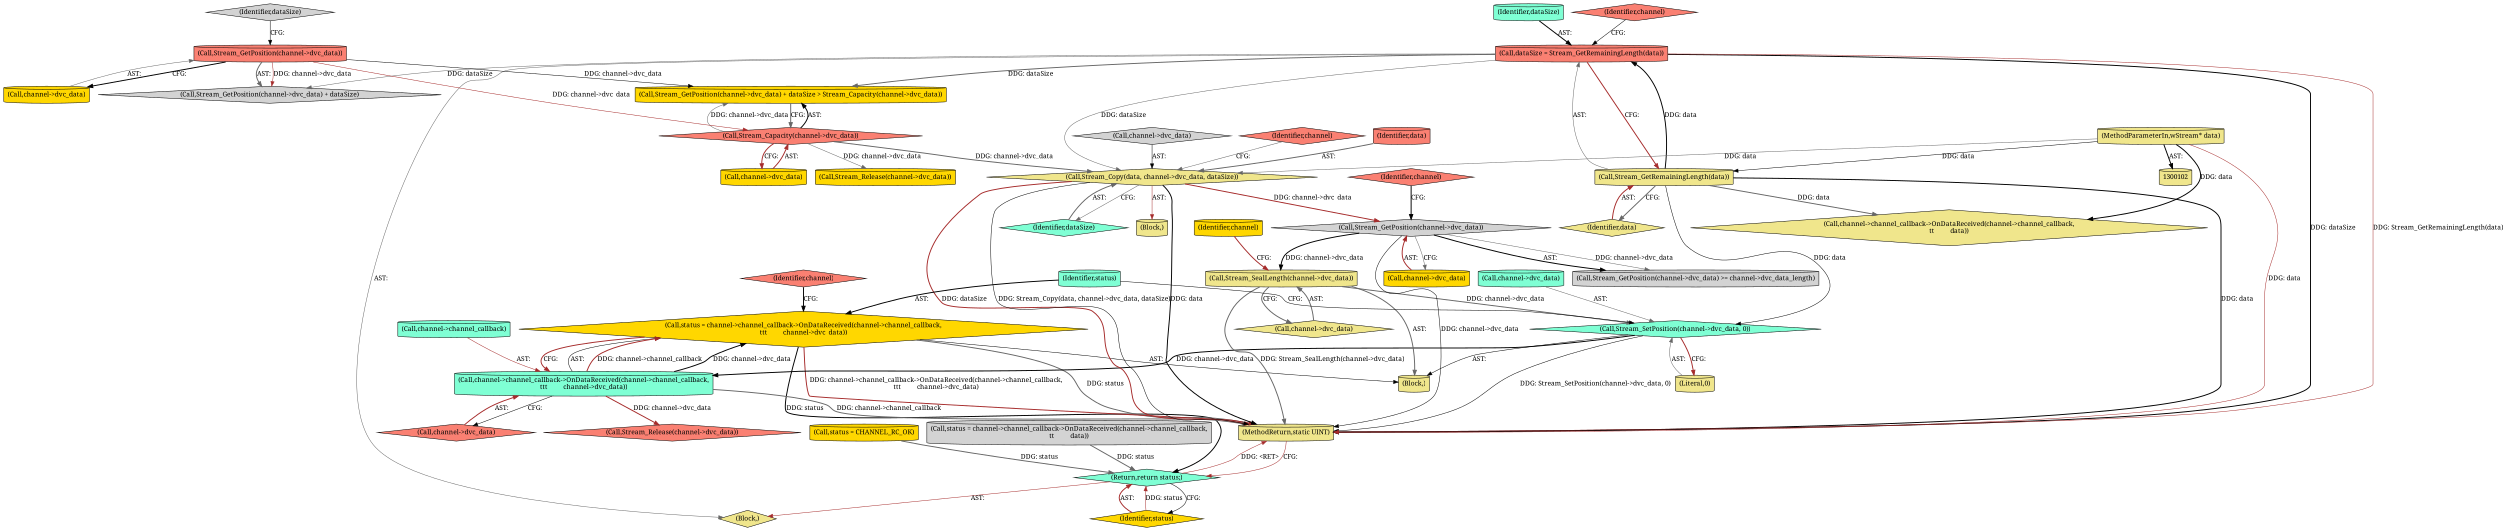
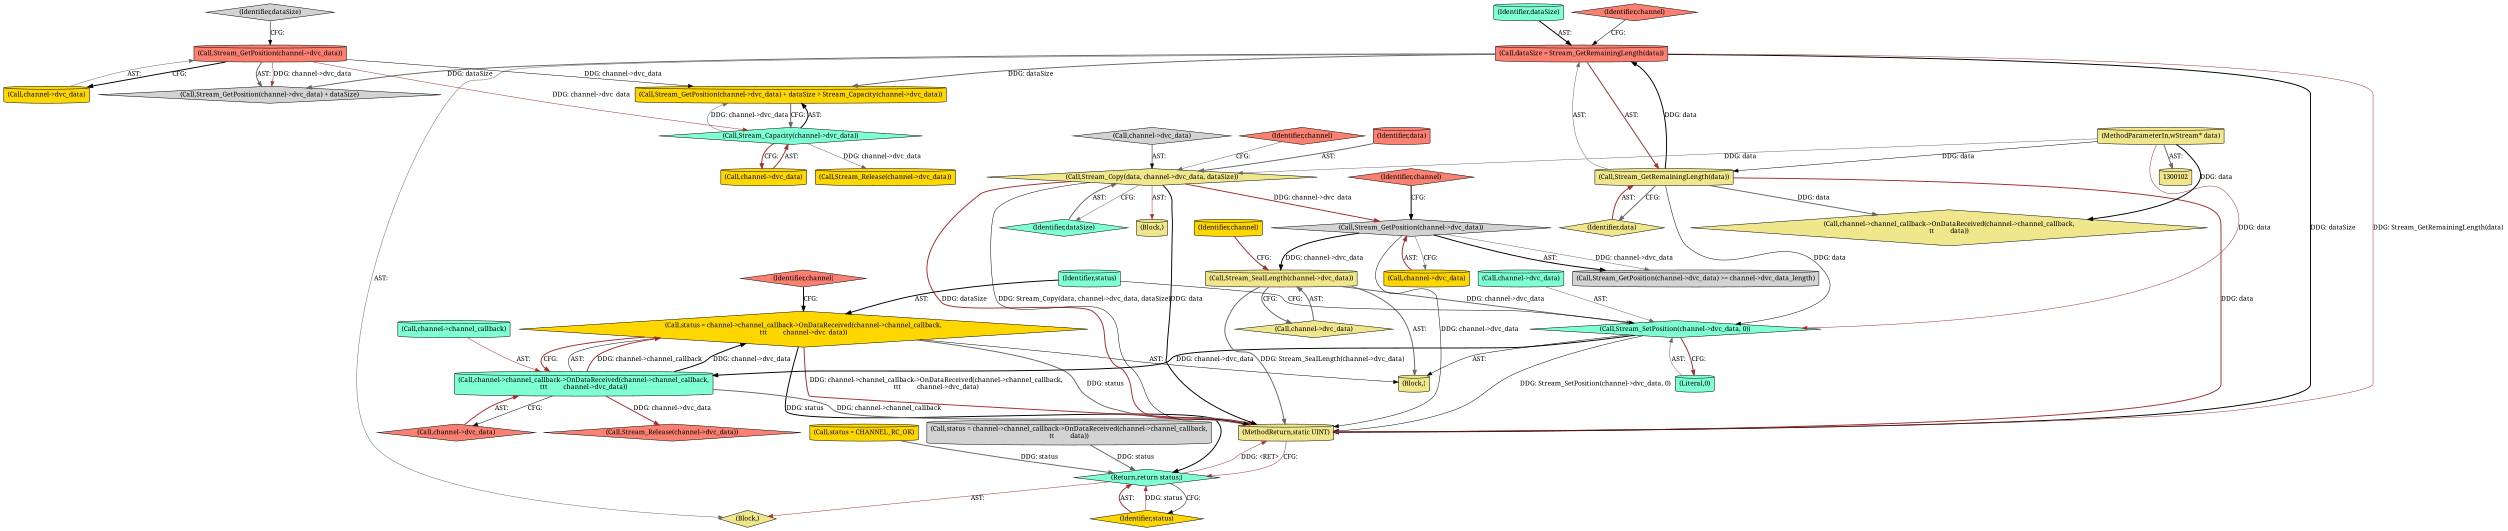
(903, 57) -> (903, 57)
(1243, 86) -> none
(1633, 115) -> (1633, 115)
(791, 136) -> (791, 136)
(2167, 154) -> (2167, 154)
(960, 158) -> none
(1695, 384) -> (1695, 384)
(2111, 410) -> (2111, 410)
(2099, 415) -> (2112, 297)
